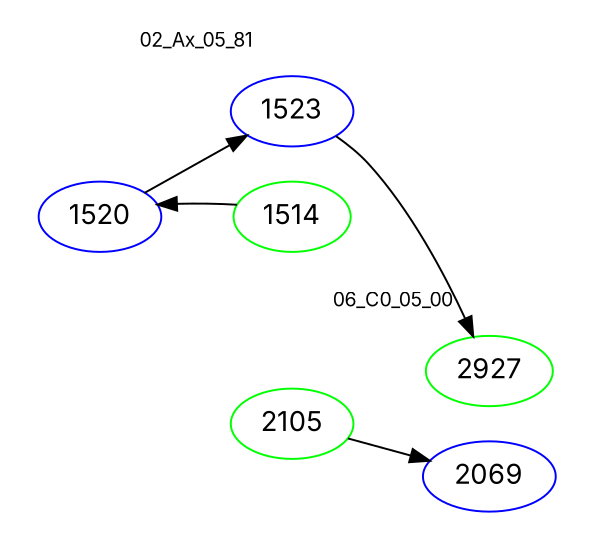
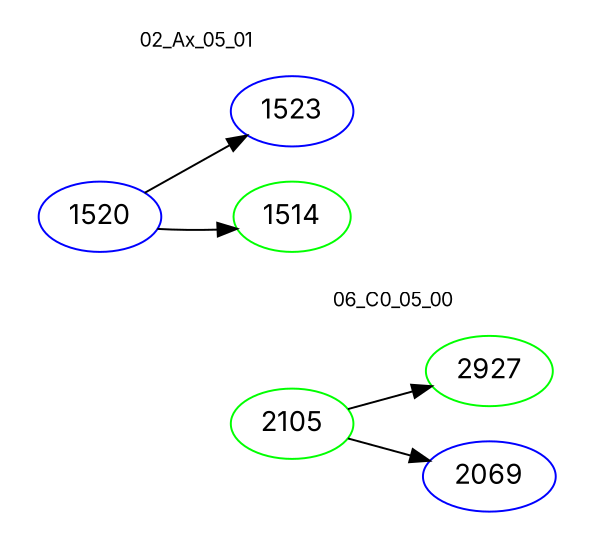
(196, 42) -> (196, 42)
(207, 204) -> (187, 230)
(411, 220) -> (380, 400)
